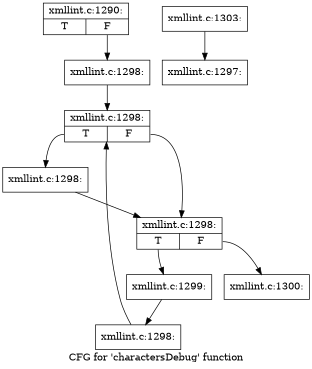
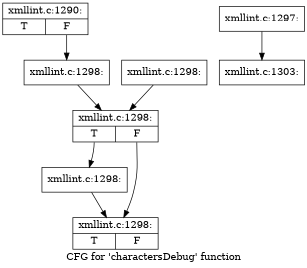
(205, 42) -> (262, 42)
(169, 287) -> none
(267, 287) -> none
